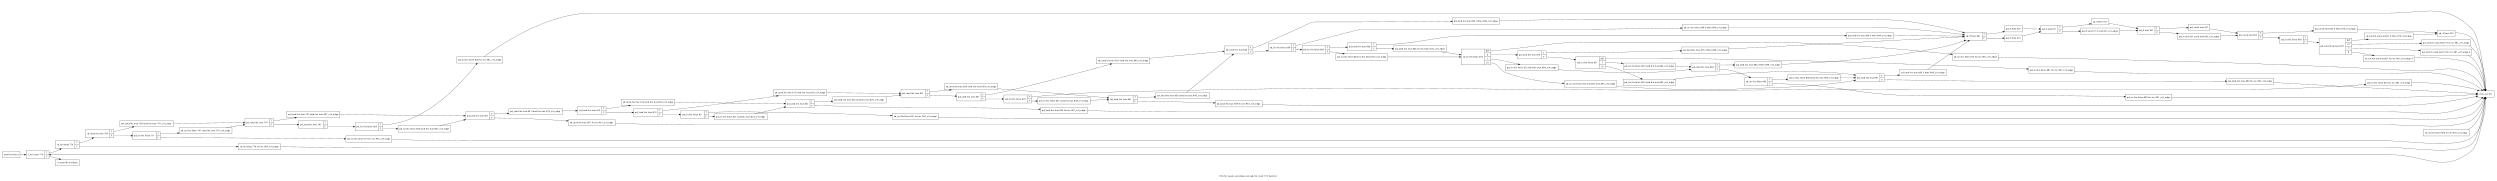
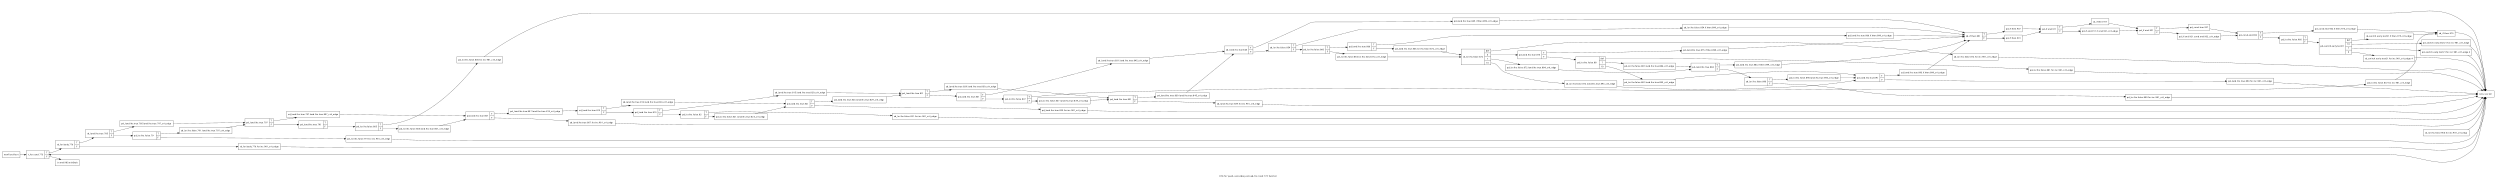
(2445, 84) -> (2417, 55)
